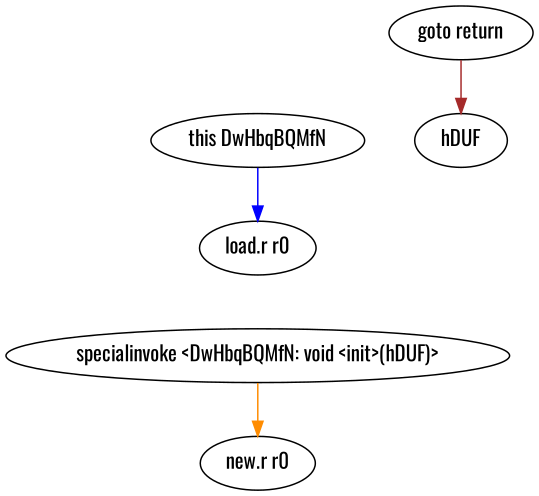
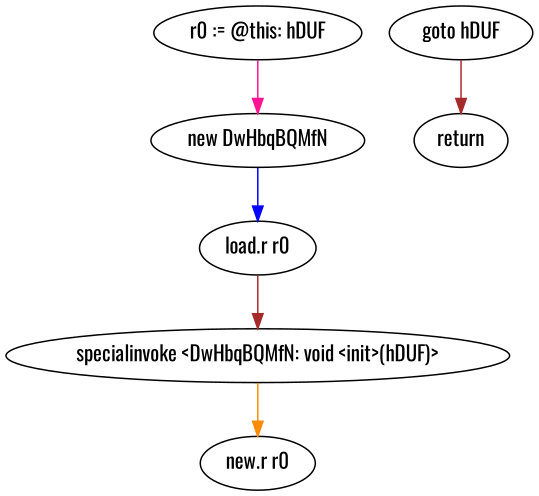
none -> (258, 33)
(461, 33) -> (461, 33)
(258, 140) -> (258, 140)
(461, 140) -> (461, 140)
none -> (258, 295)
